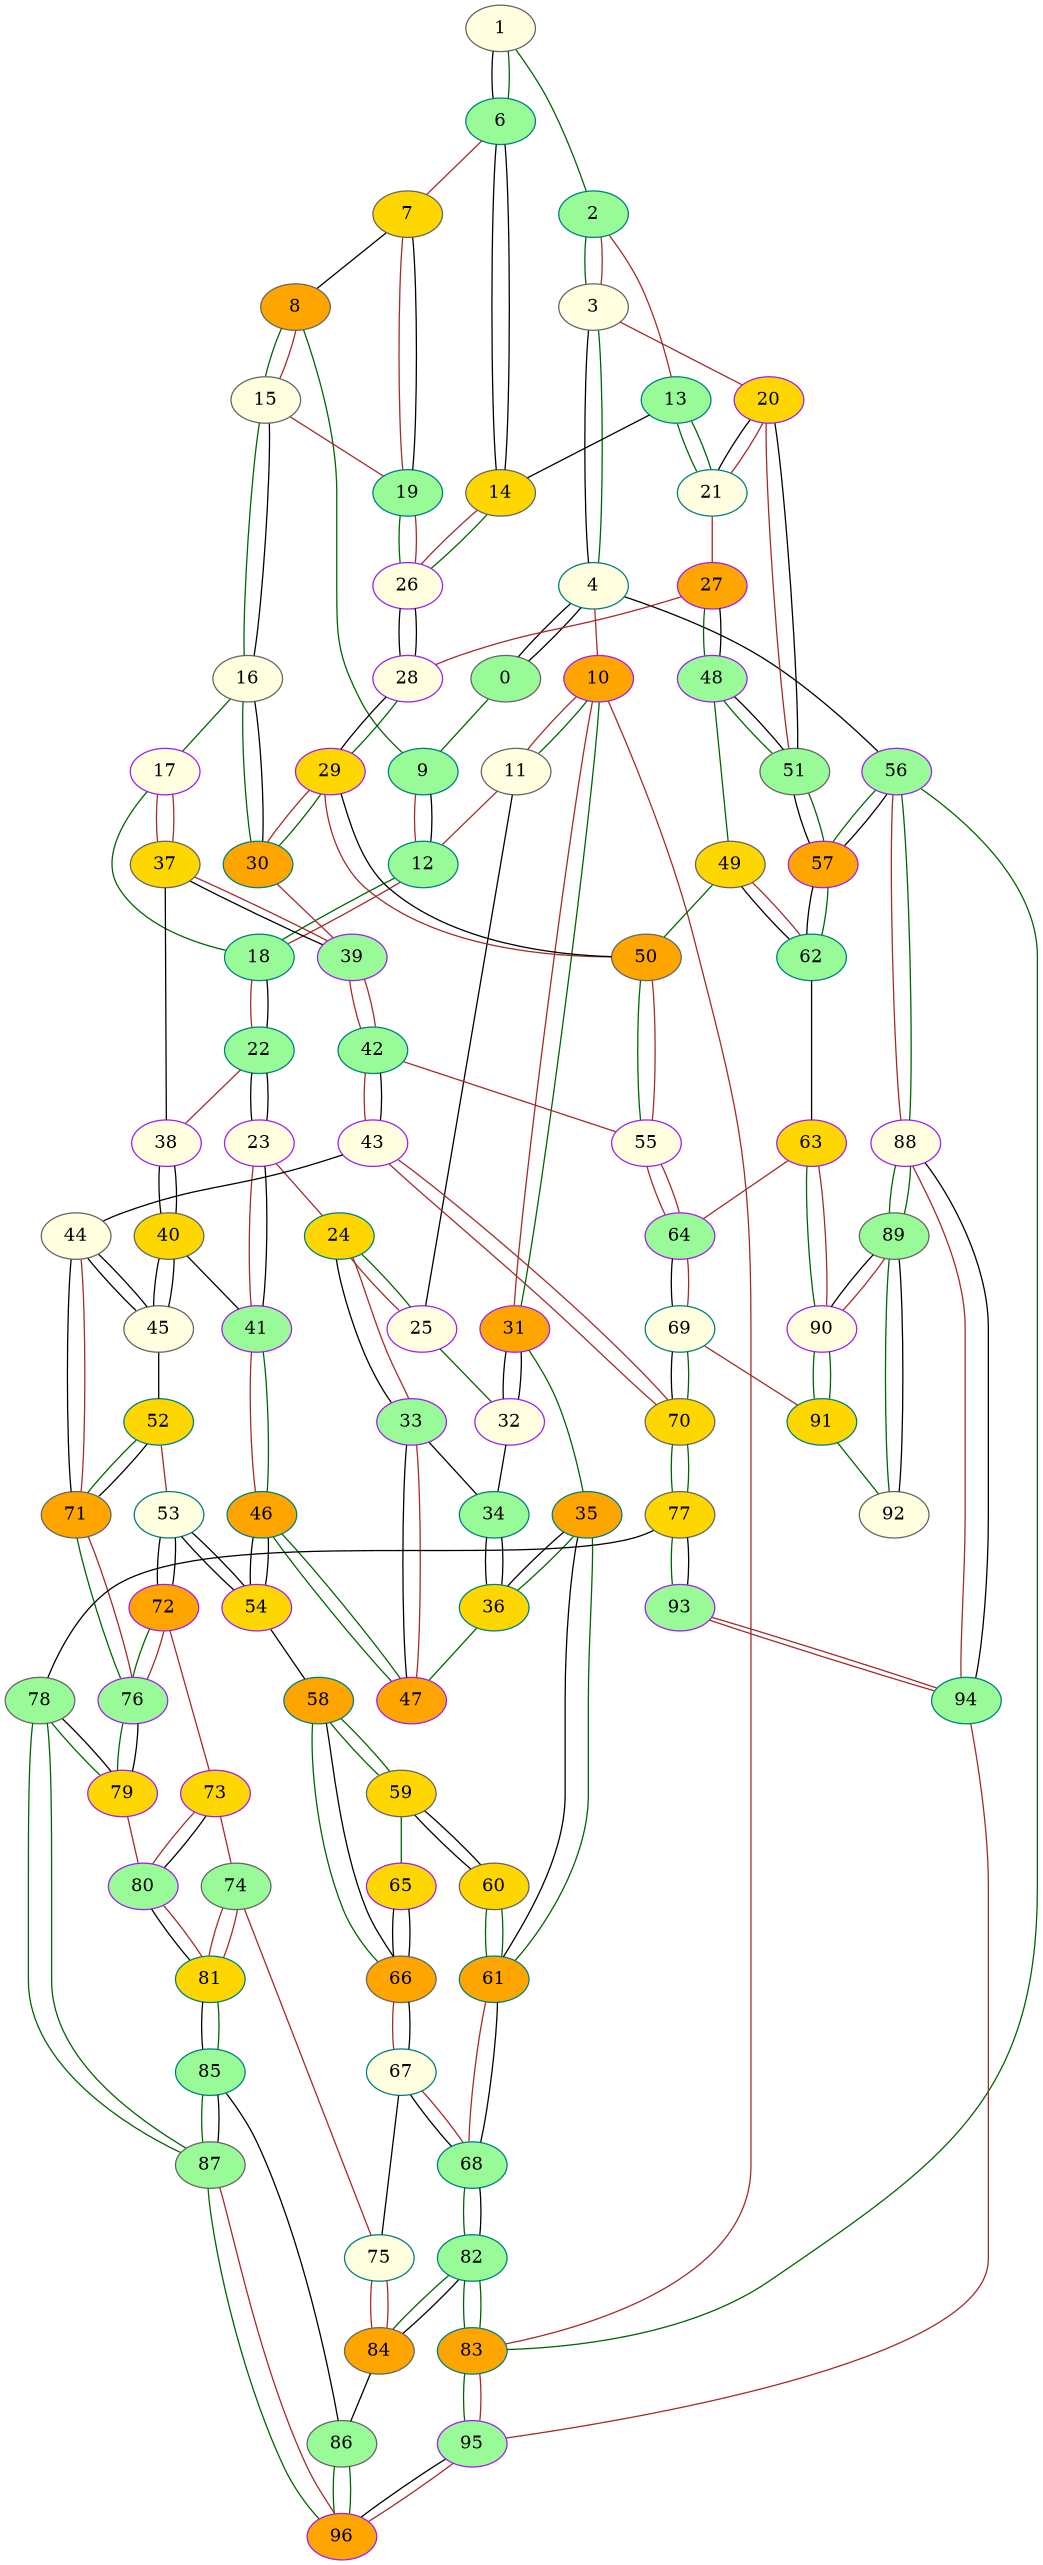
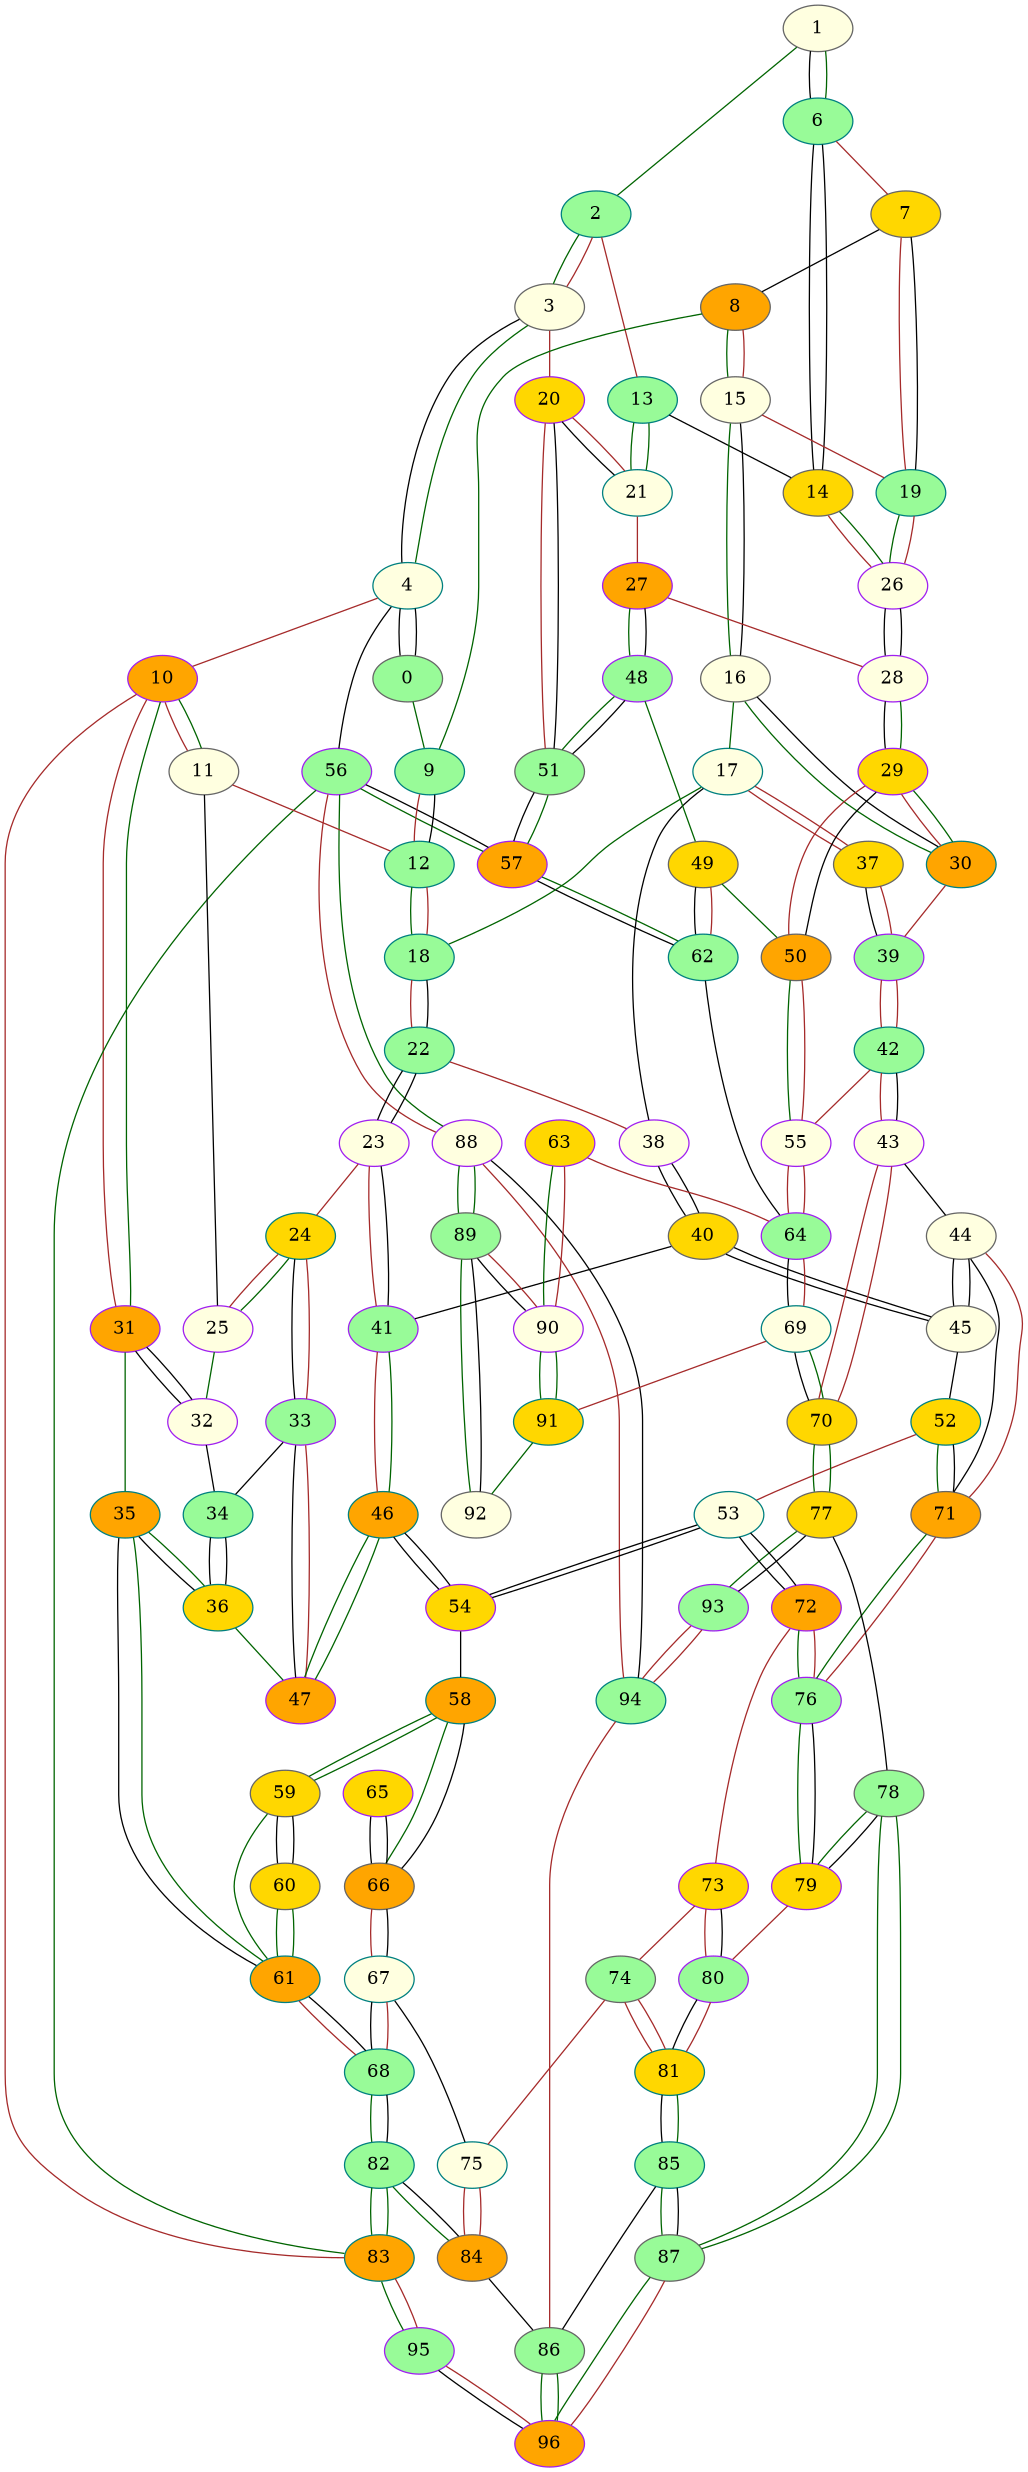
(165, 772) -> (728, 772)
(166, 1004) -> (634, 944)
(812, 1050) -> (728, 1103)
(401, 1840) -> (234, 1886)
(988, 2257) -> (550, 2017)
